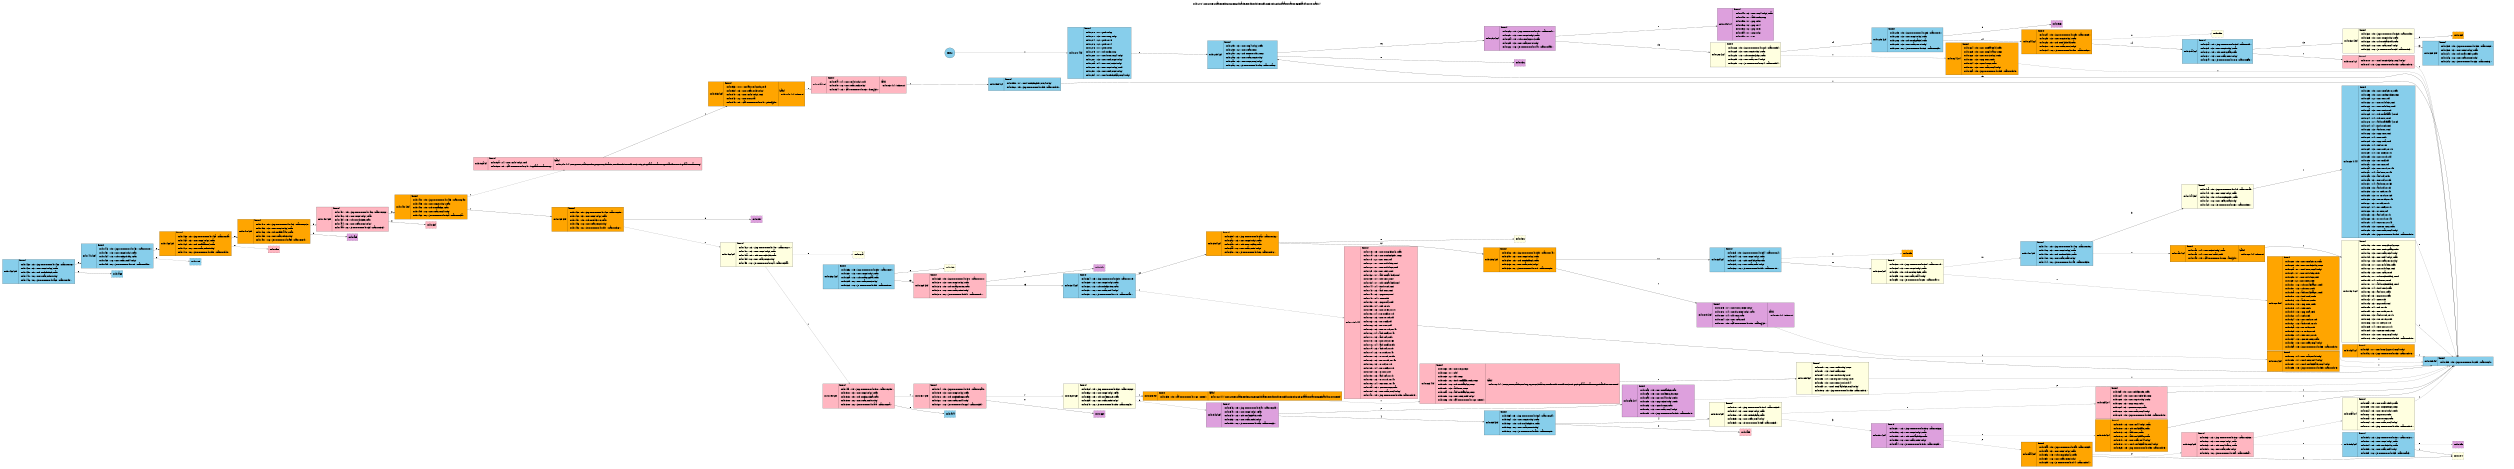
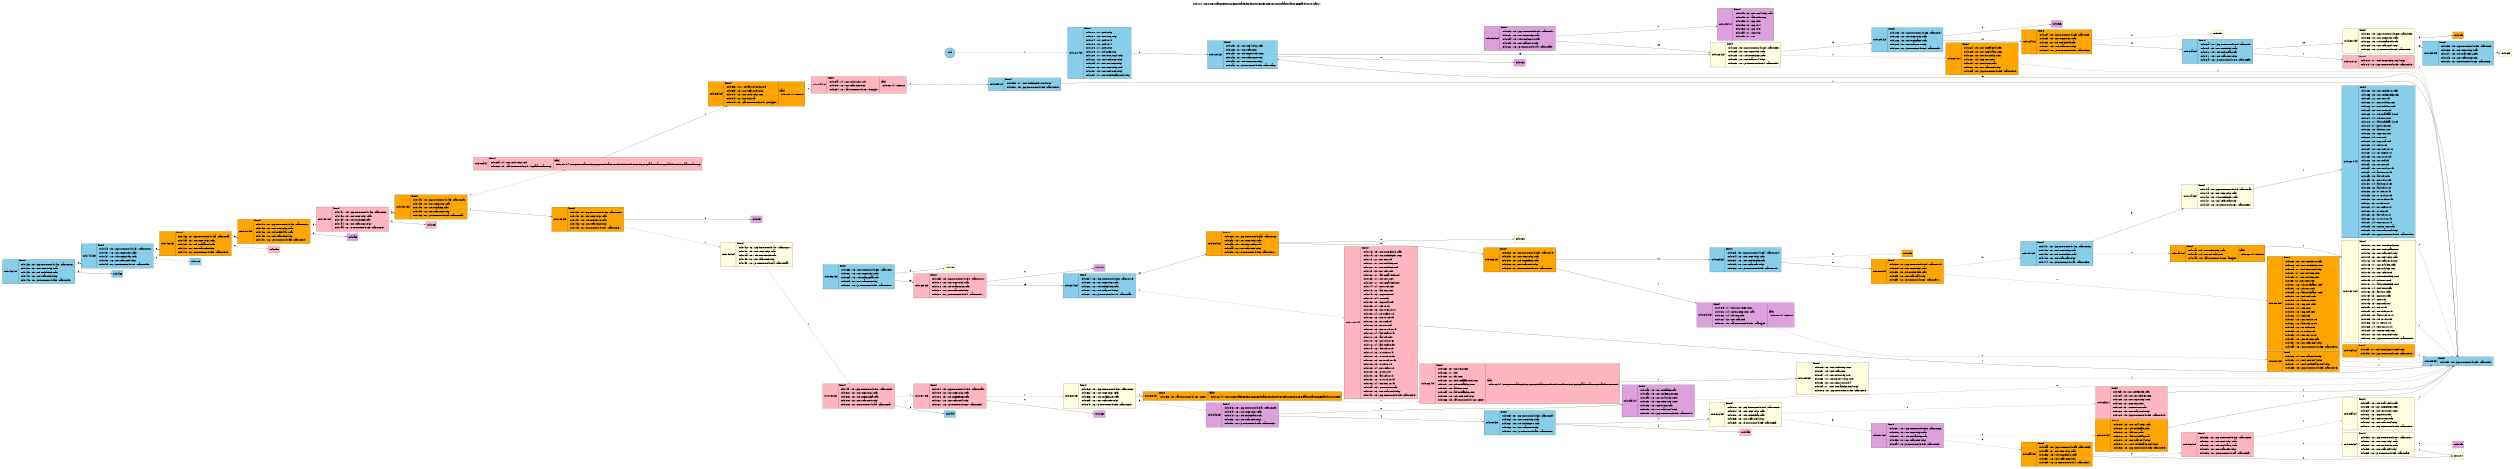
(1380, 47) -> (1493, 55)
(950, 53) -> (950, 53)
none -> (2506, 53)
(859, 255) -> none
(1907, 271) -> (1907, 271)
(2378, 445) -> (2378, 445)
